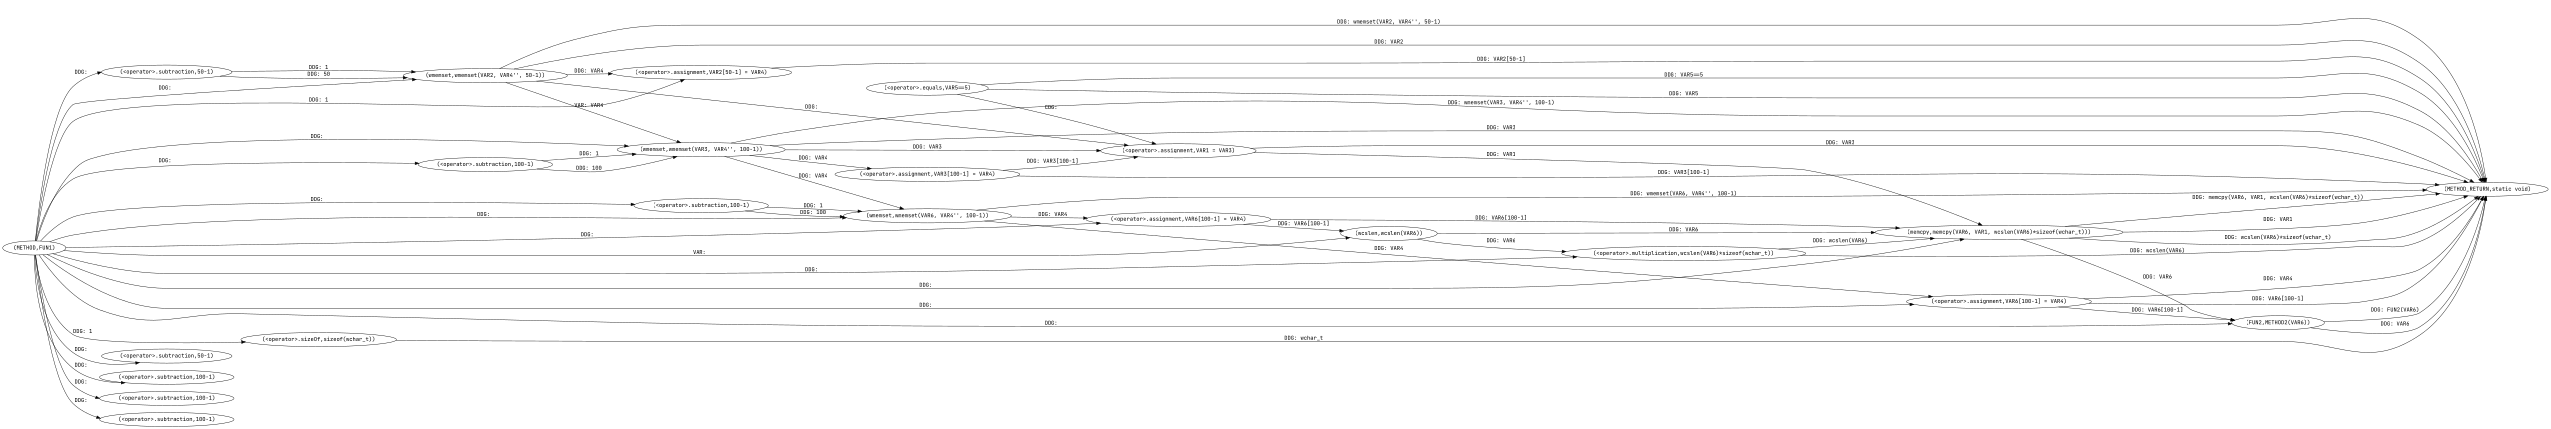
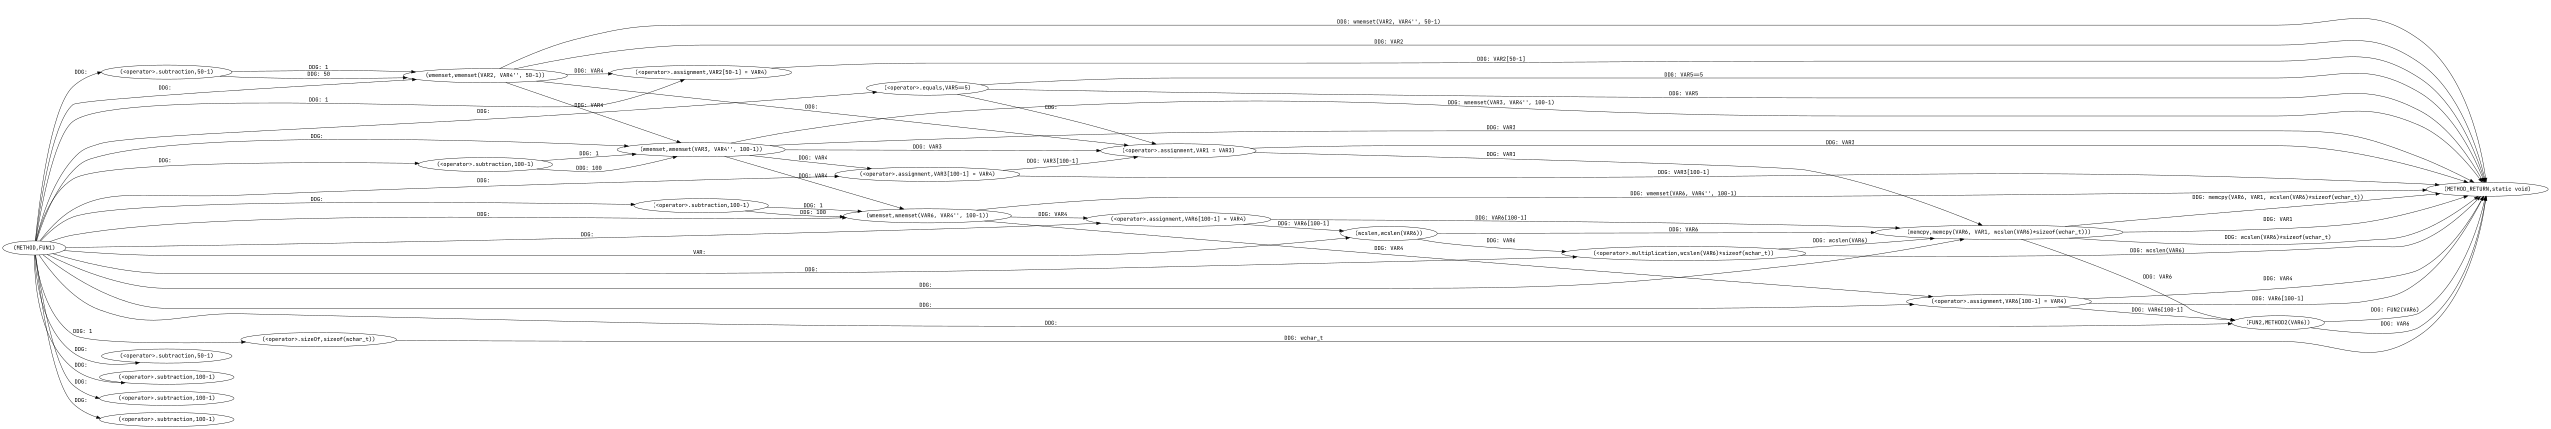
(589, 106) -> (589, 106)
none -> (425, 122)
none -> (430, 188)
